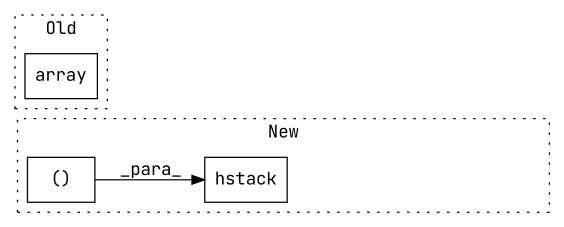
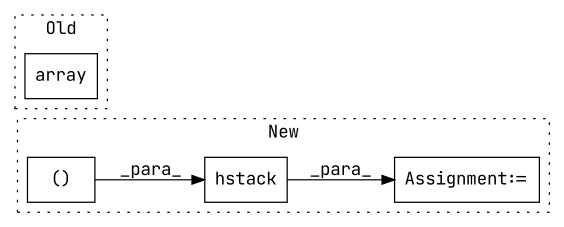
none -> (467, 180)
